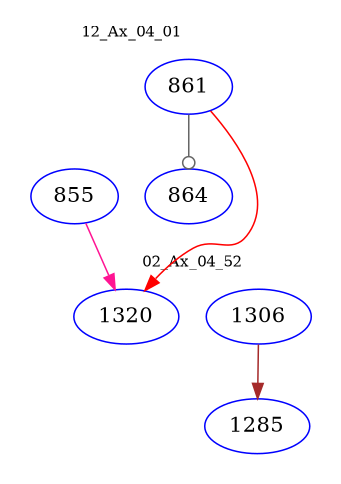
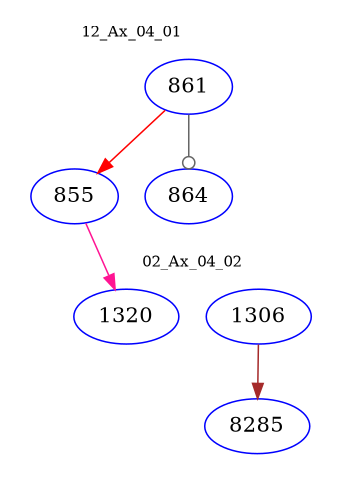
(255, 221) -> (137, 136)
(193, 263) -> (193, 263)
(257, 426) -> (257, 426)
